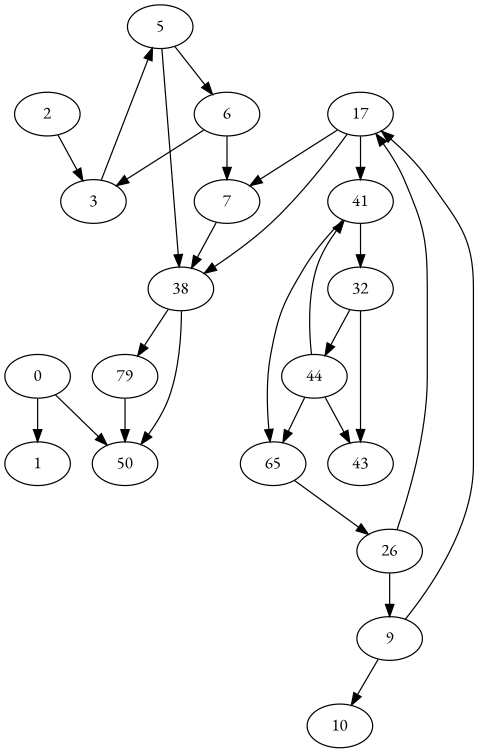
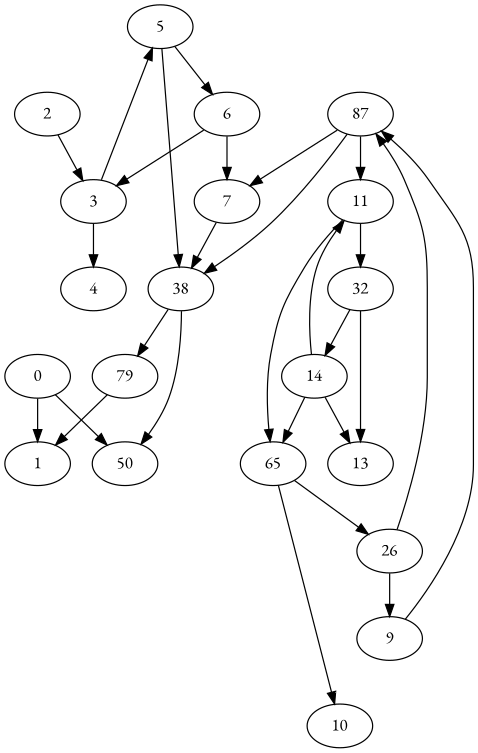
(361, 114) -> (361, 114)
(361, 202) -> (361, 202)
none -> (93, 289)
(314, 376) -> (314, 376)
(125, 414) -> (87, 415)
(361, 464) -> (361, 464)
(368, 677) -> (305, 589)
